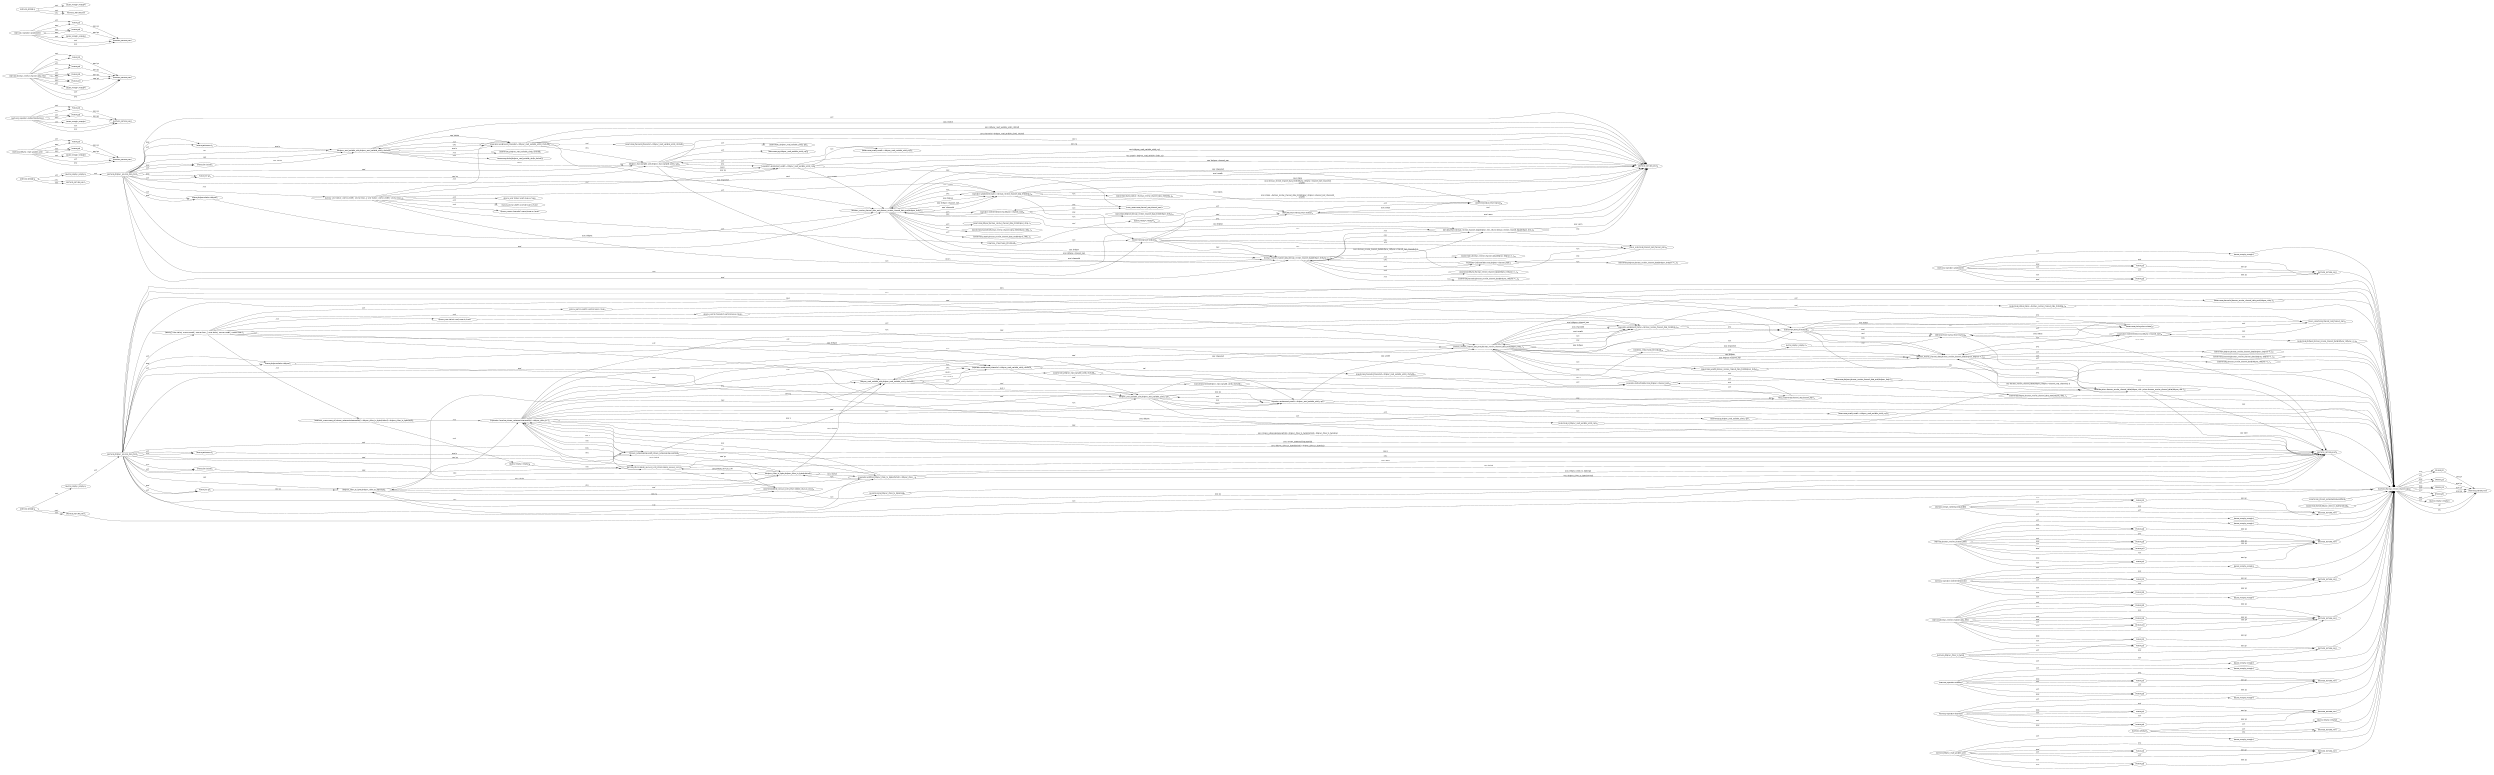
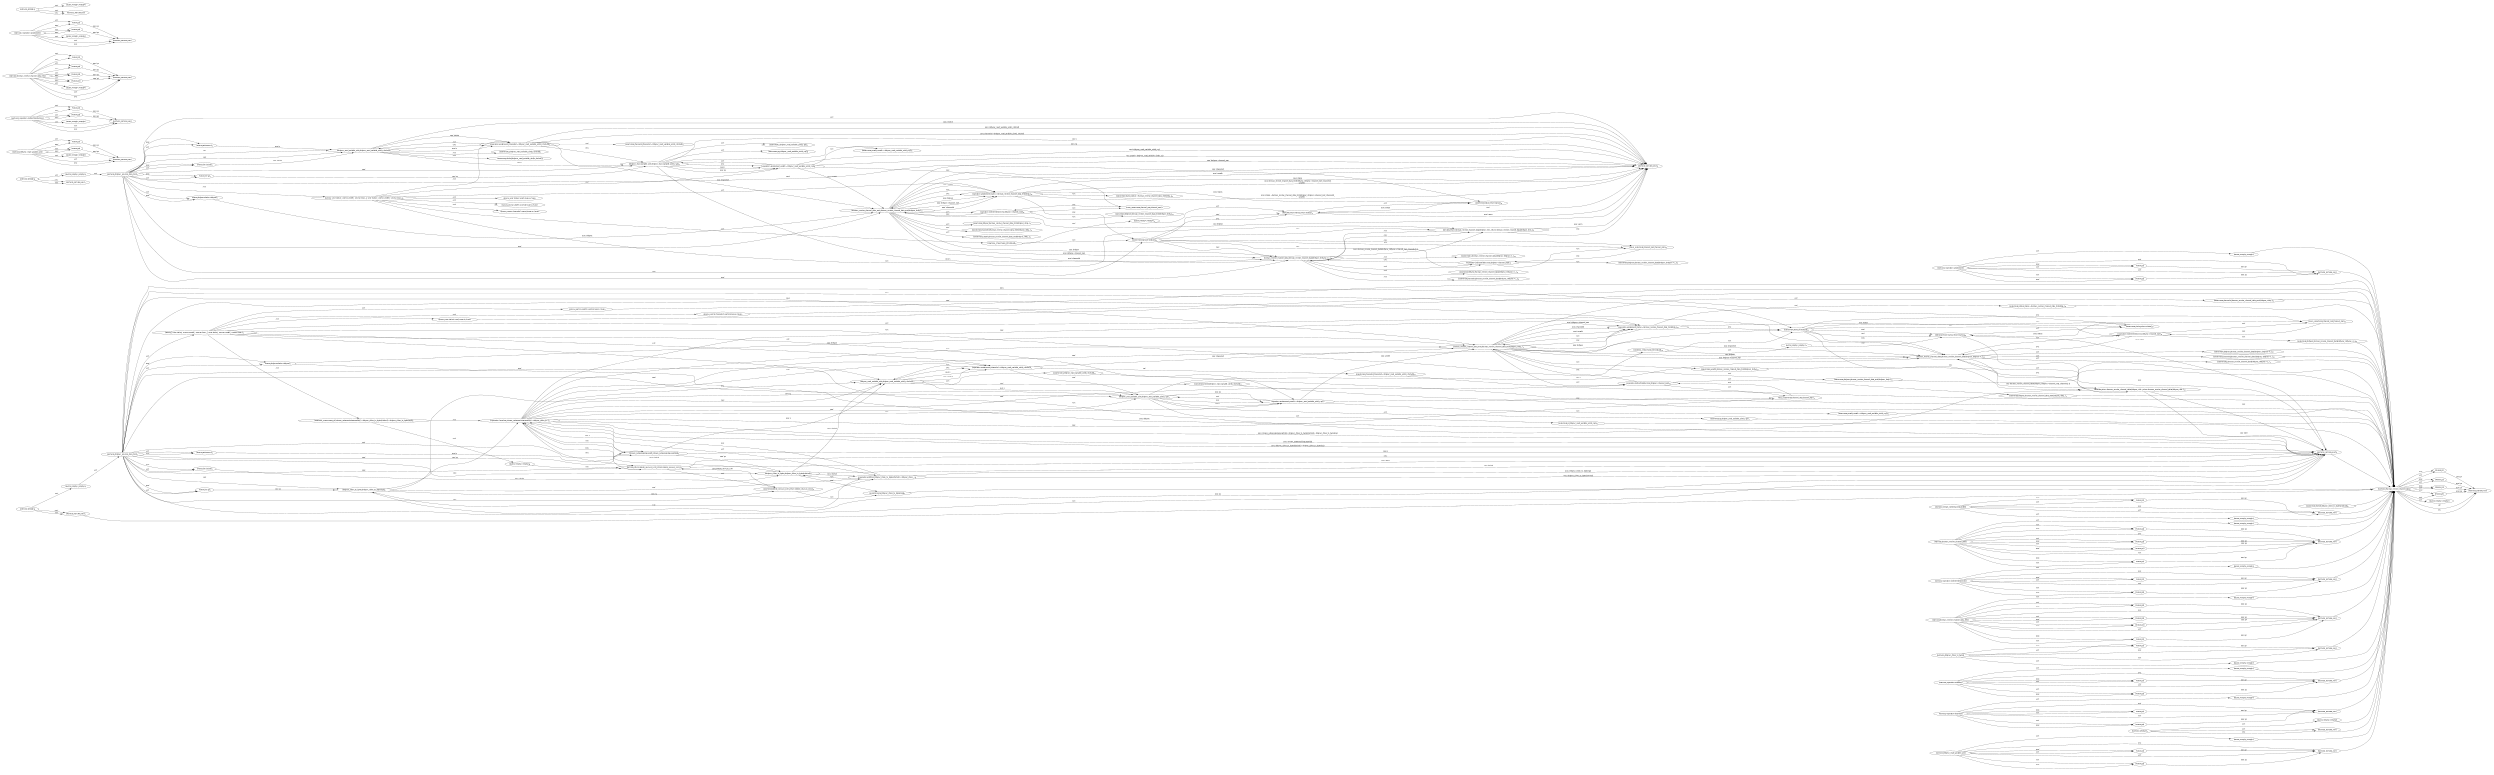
(585, 487) -> (837, 483)
(2327, 500) -> none
